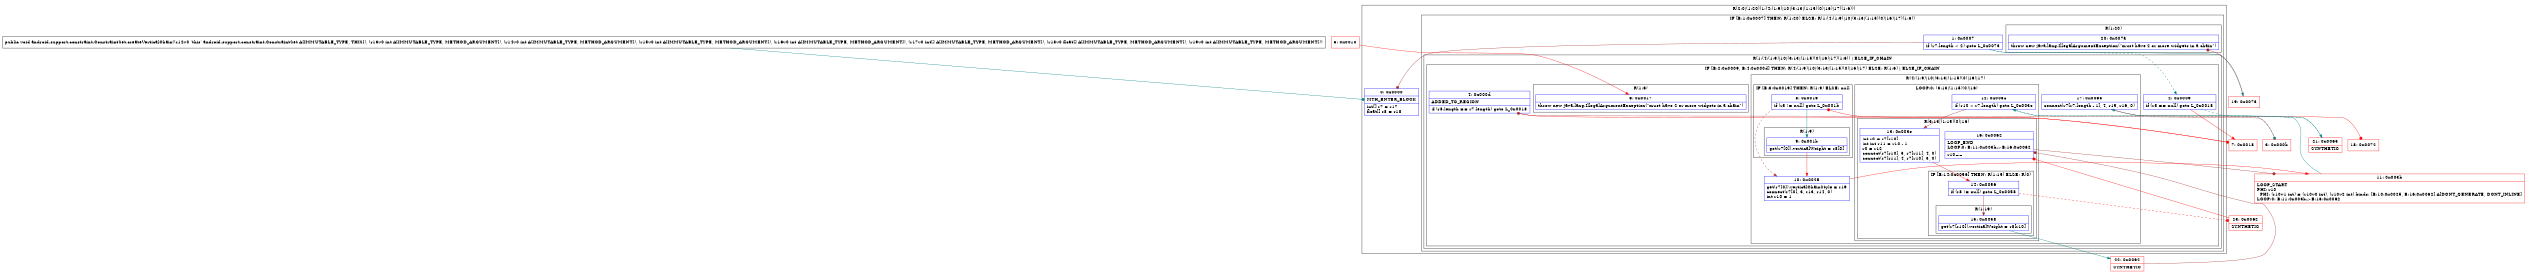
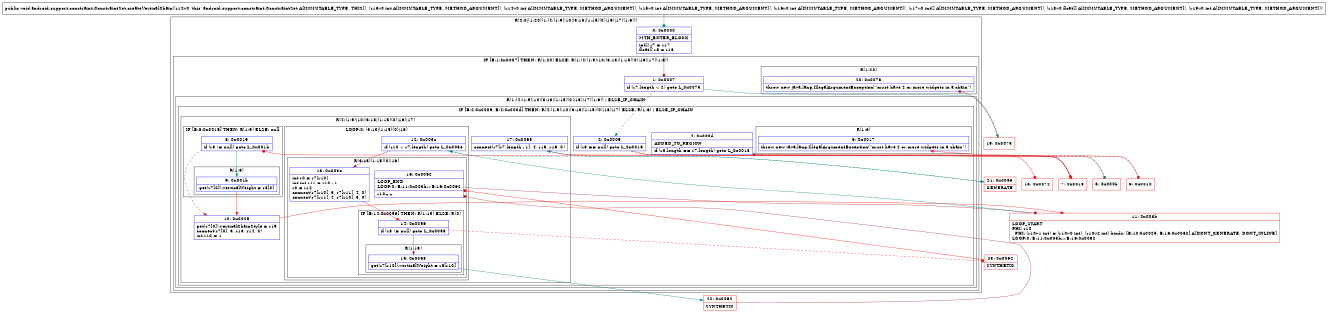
(1653, 44) -> (664, 64)
(2325, 149) -> (1000, 188)
none -> (950, 155)
